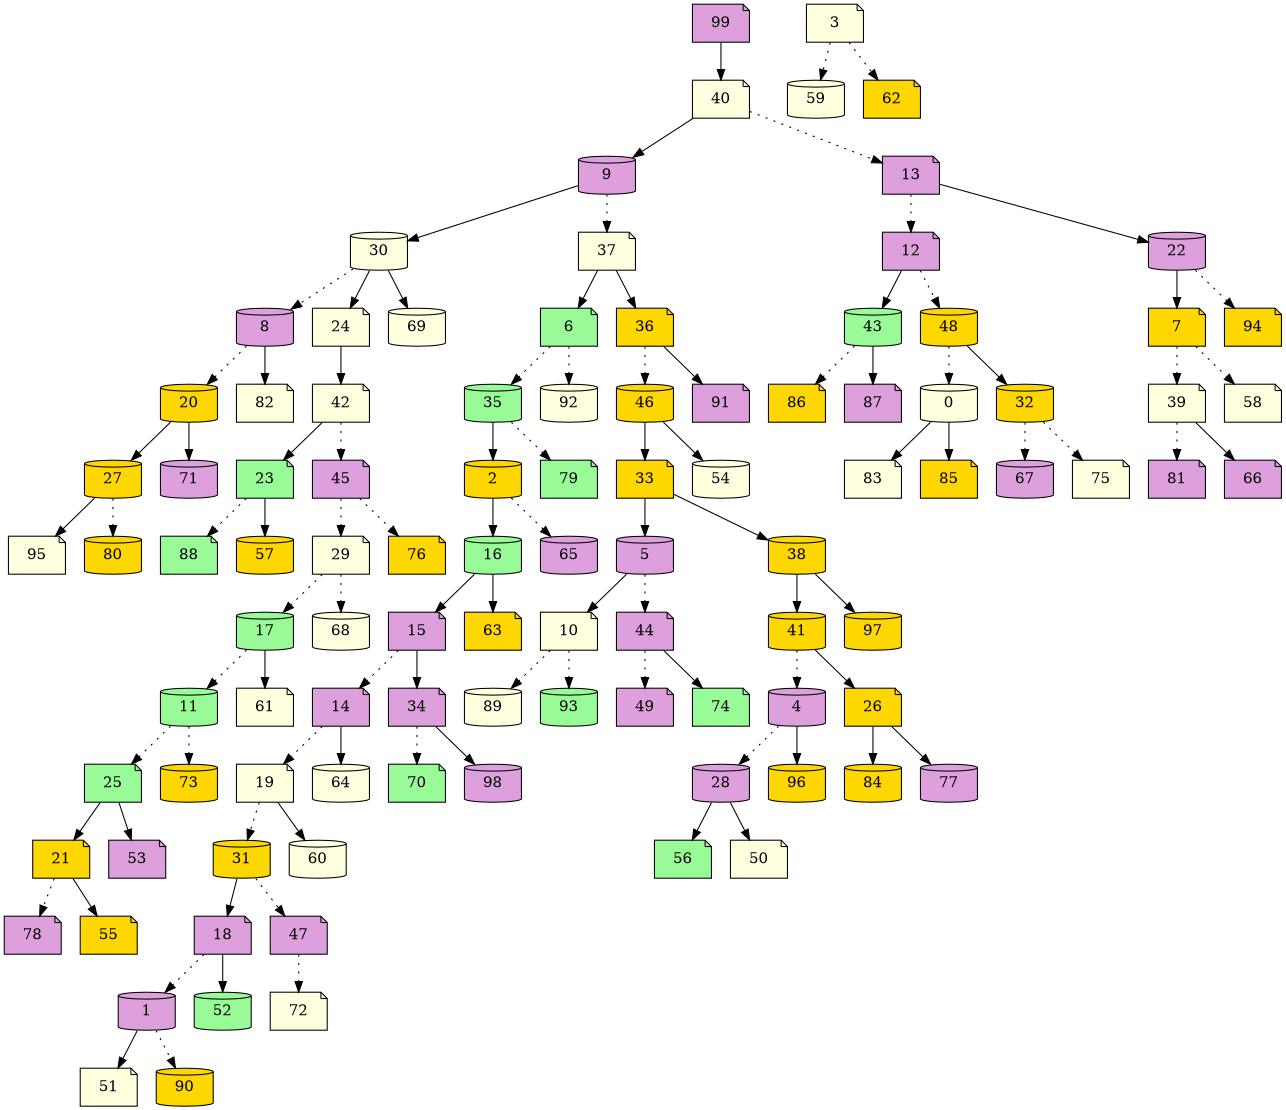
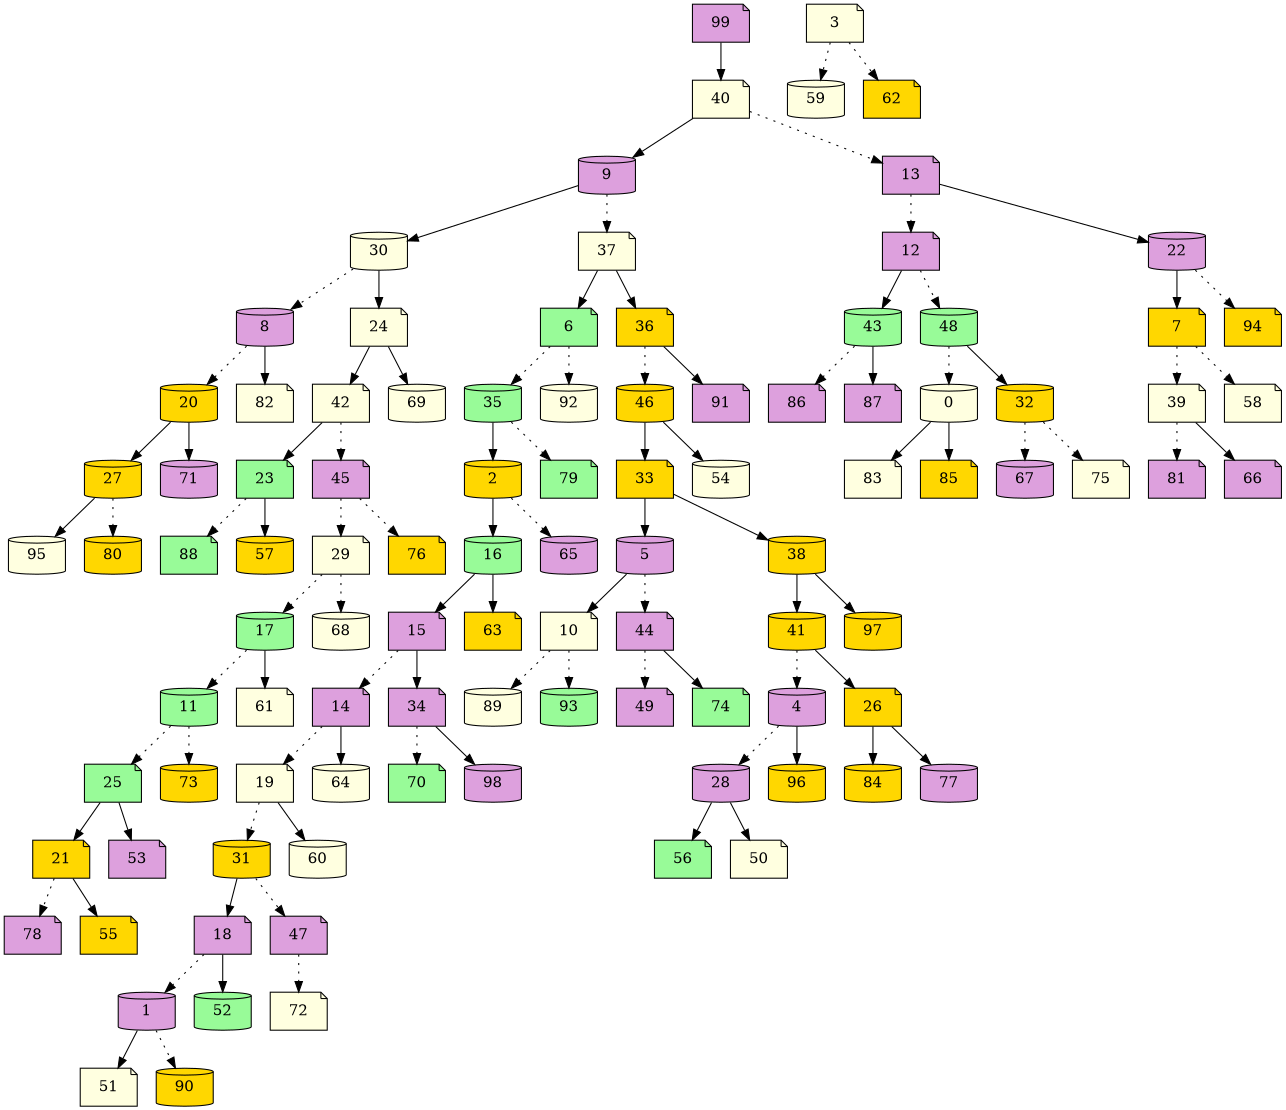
(396, 284) -> (396, 360)
(949, 327) -> (949, 327)
(797, 403) -> (797, 403)
(37, 555) -> (37, 555)
